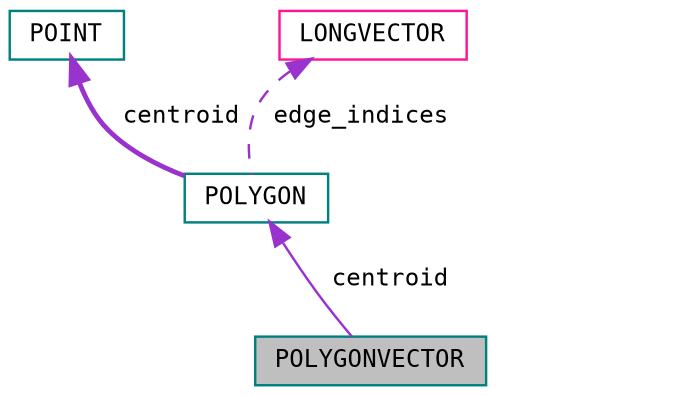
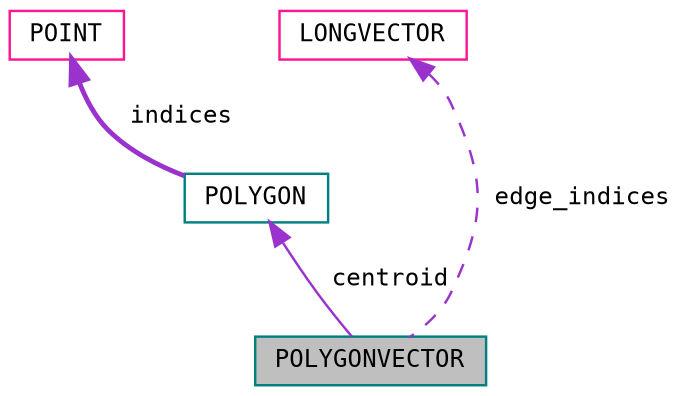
(67, 35) -> (67, 35)
(253, 116) -> (477, 210)
(175, 117) -> (175, 117)
